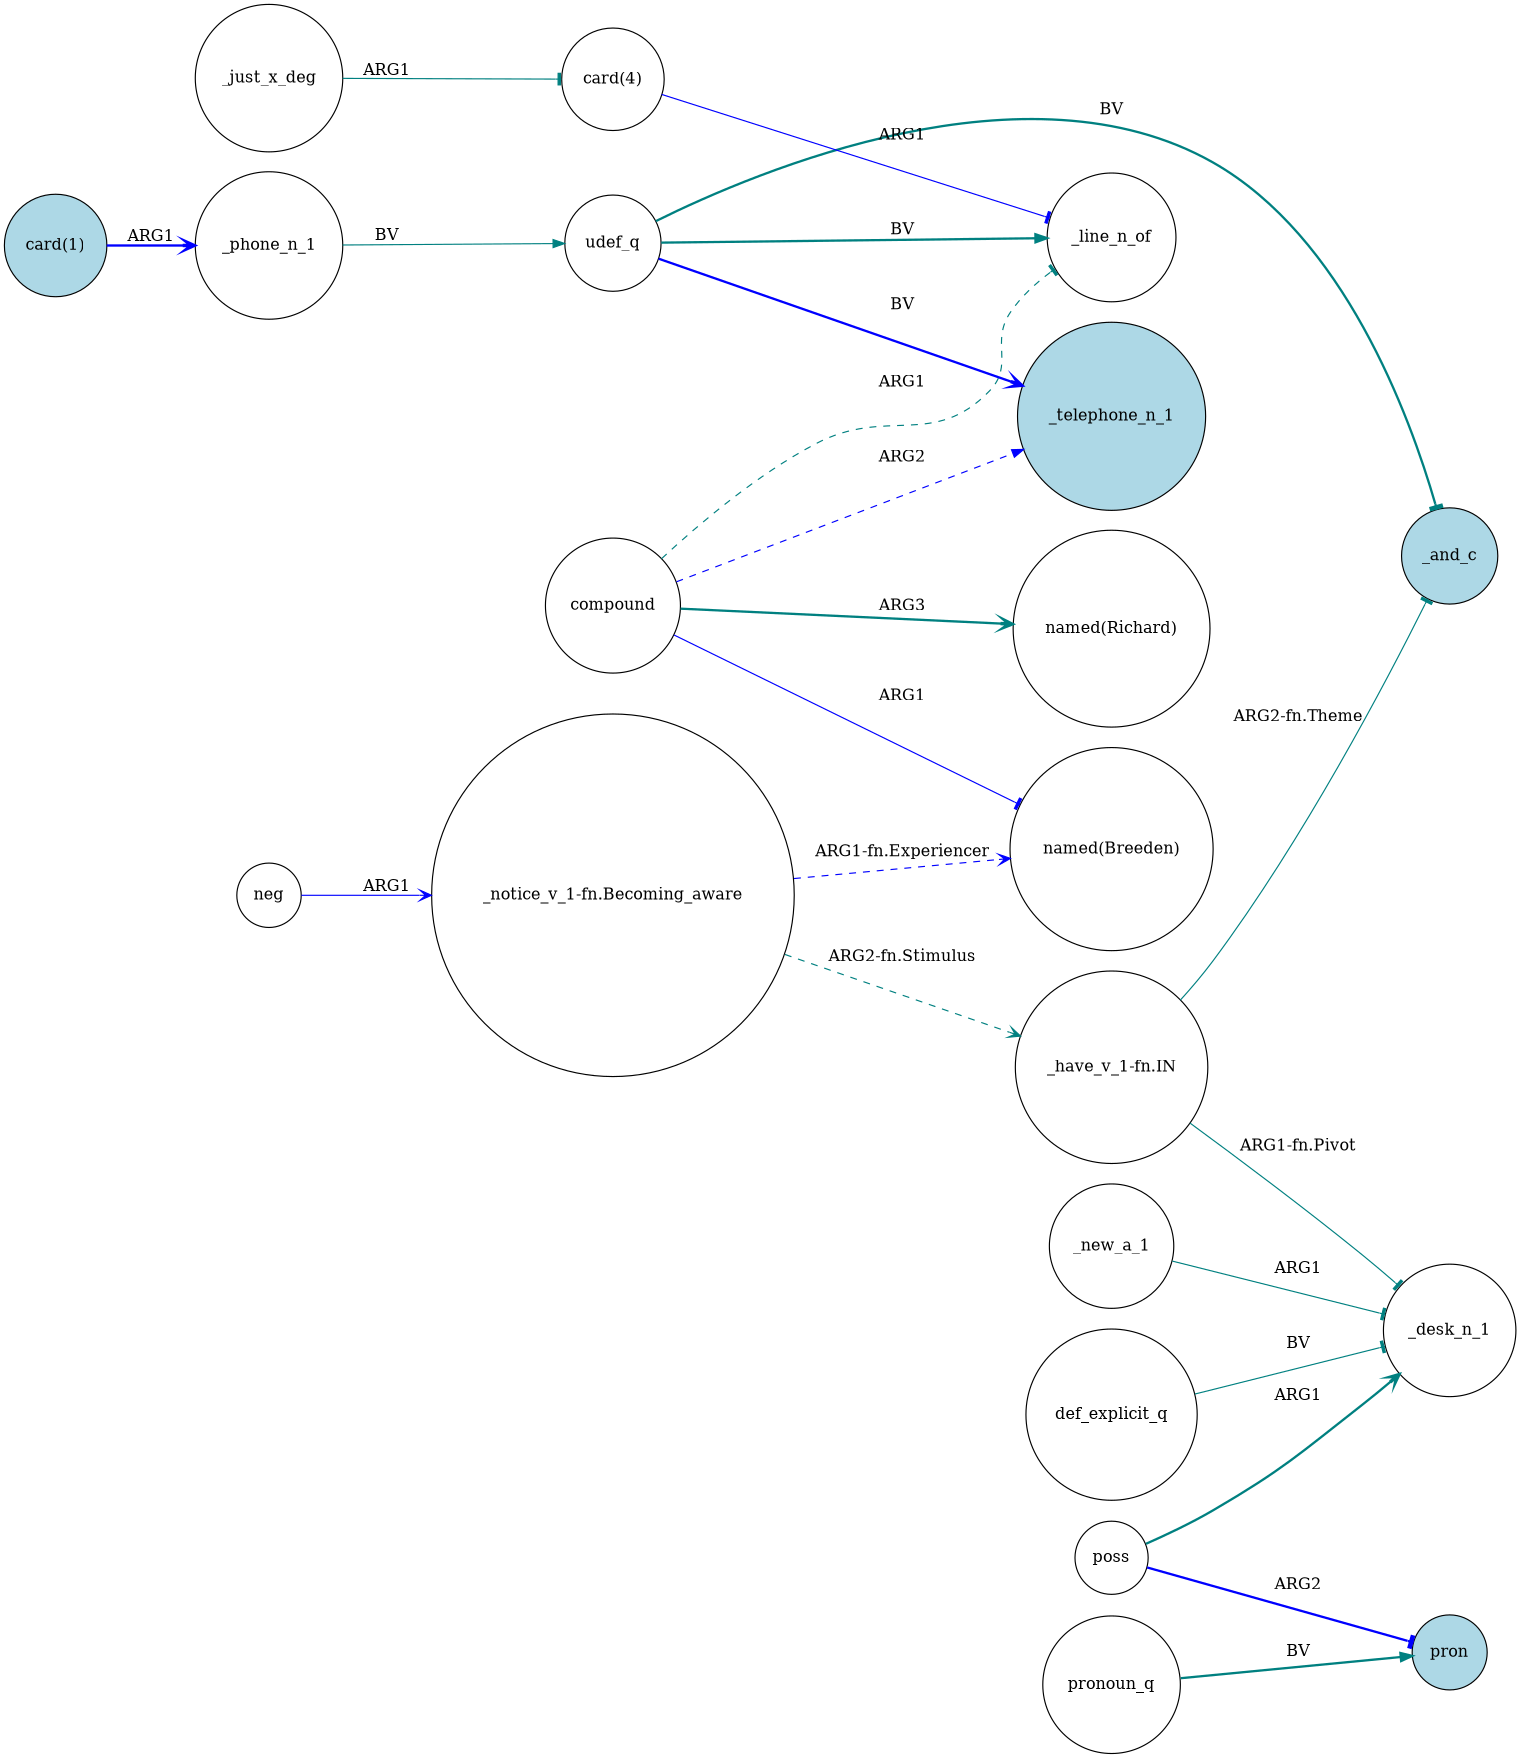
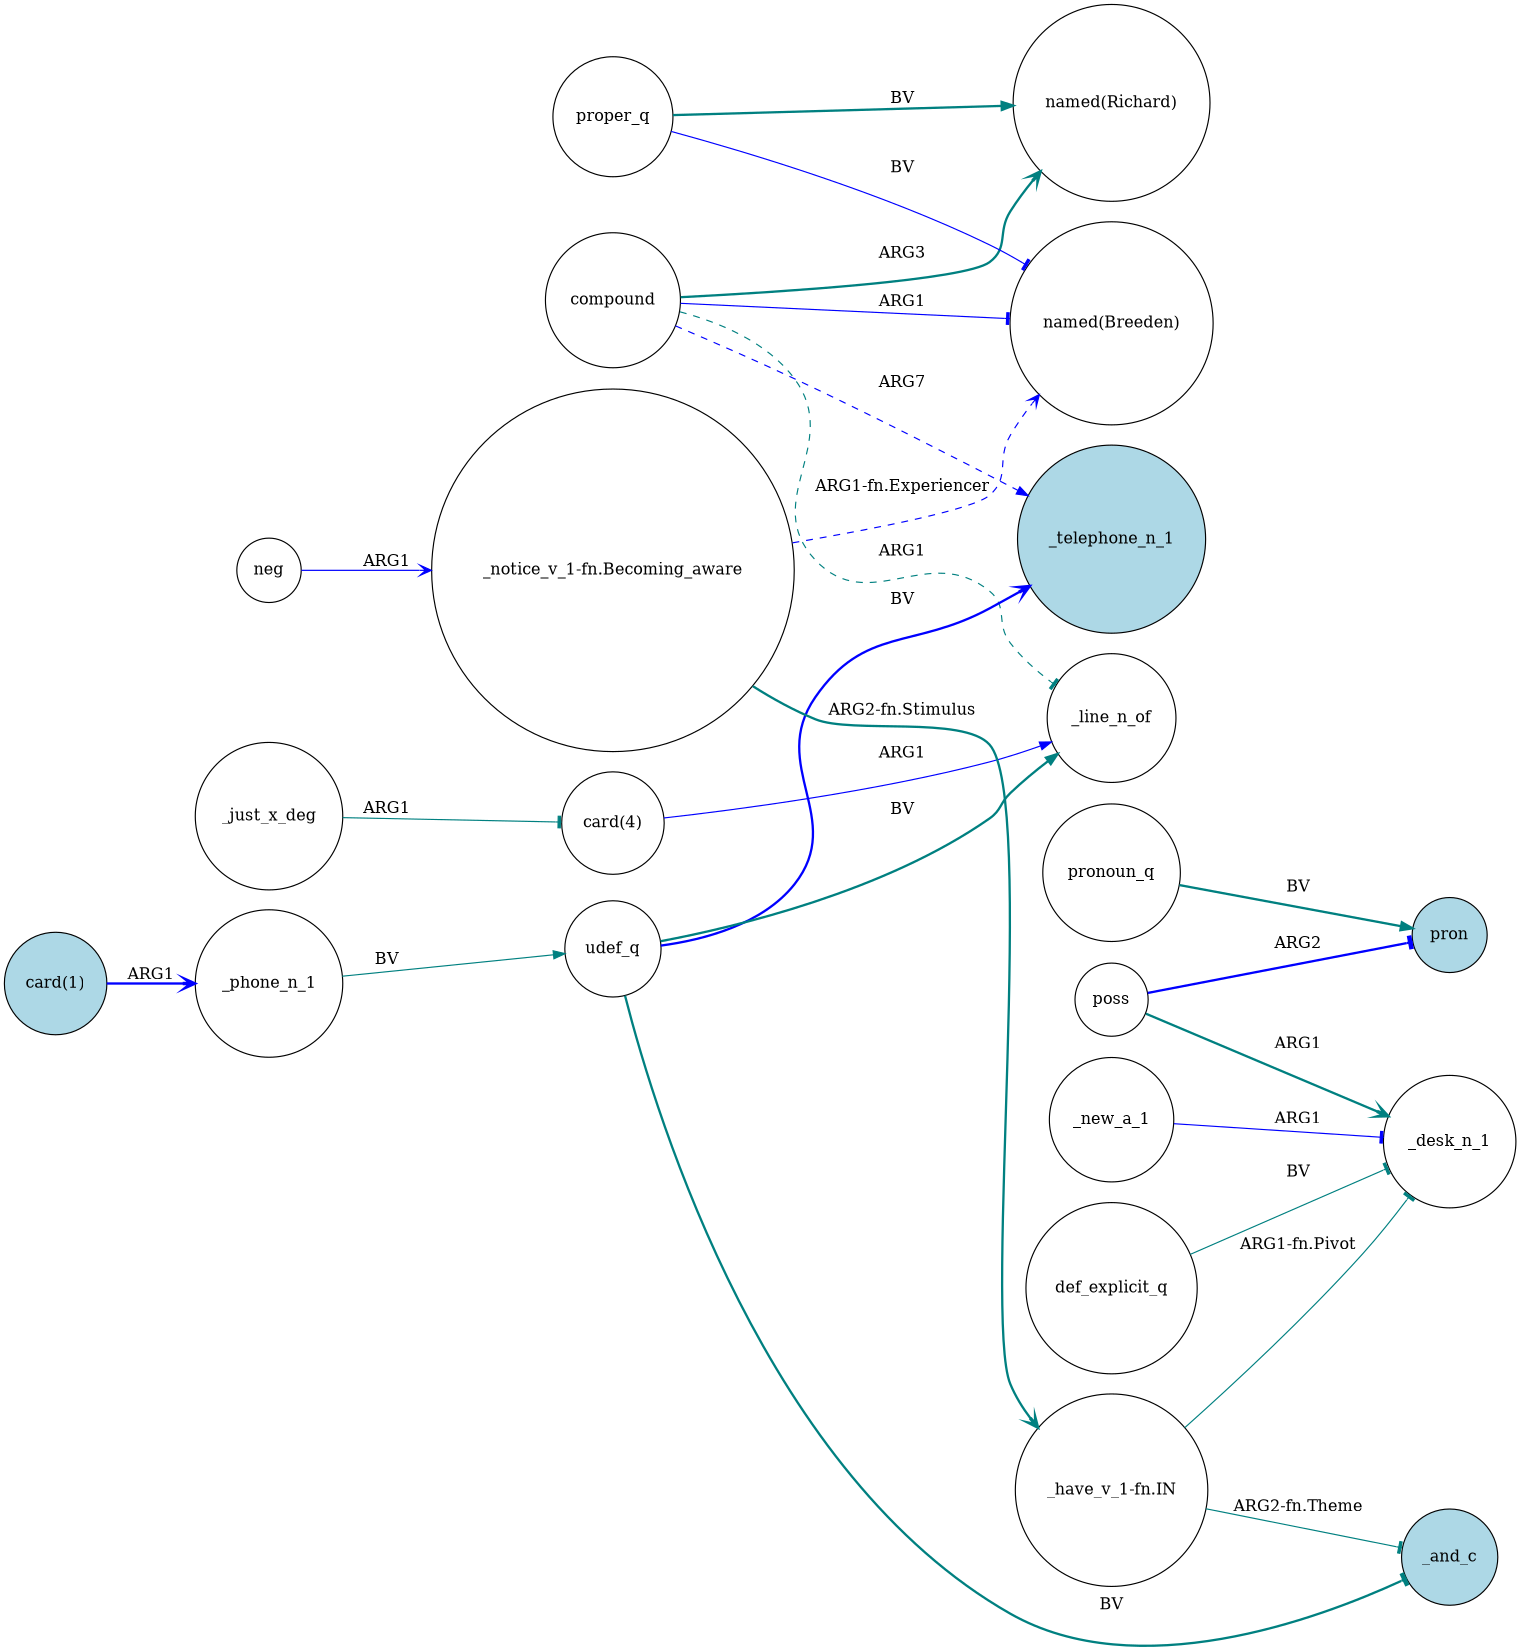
none -> (613, 117)
(853, 155) -> (854, 791)
(902, 457) -> (902, 383)
(897, 993) -> (1010, 959)
(1276, 1287) -> (1276, 1130)
